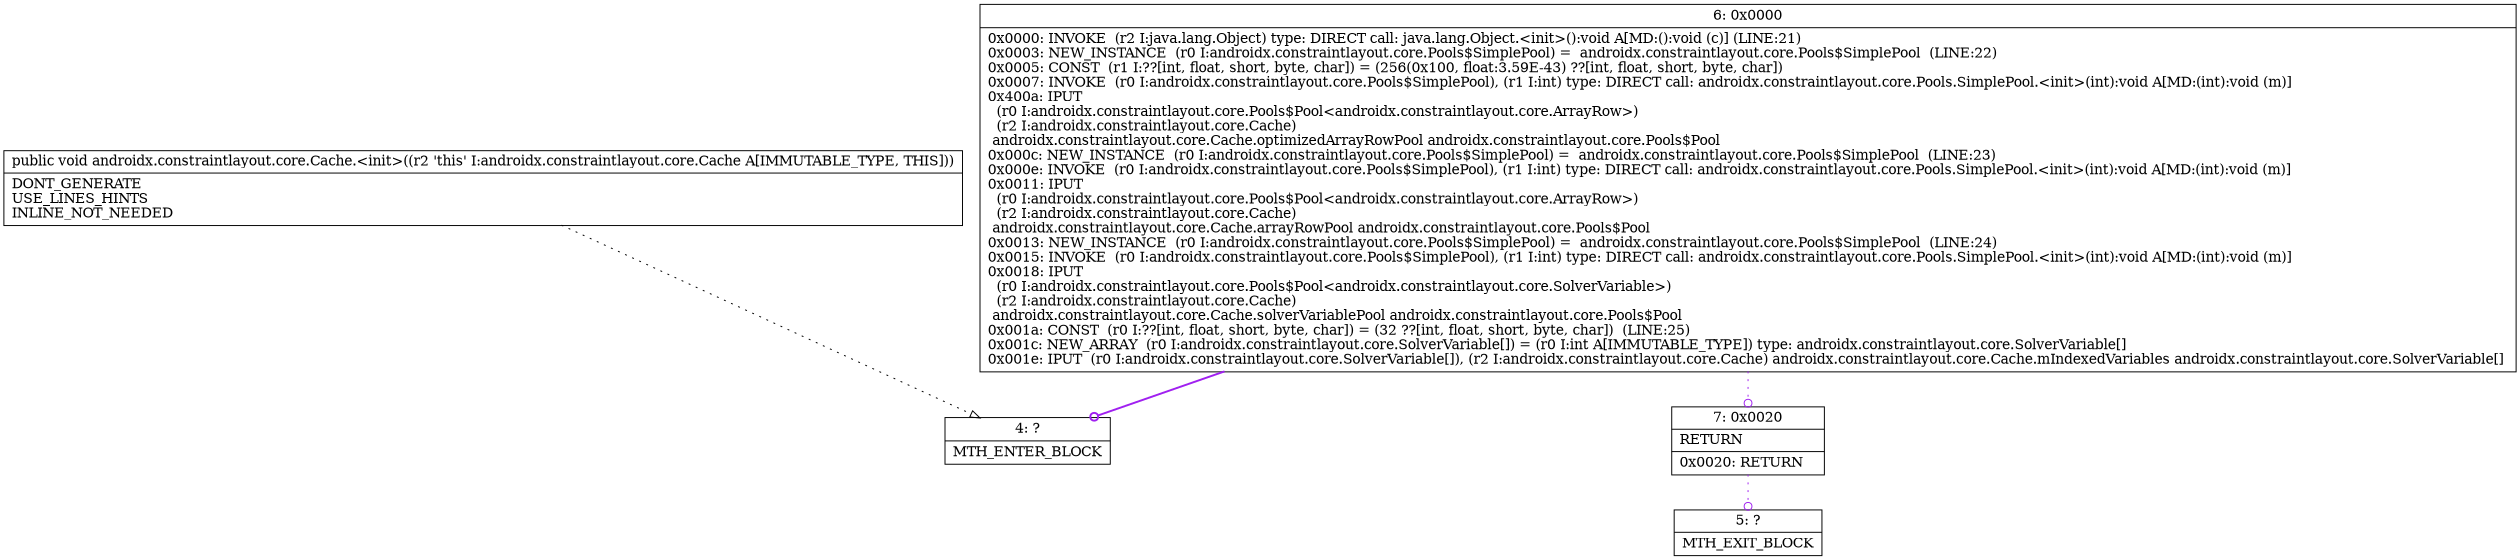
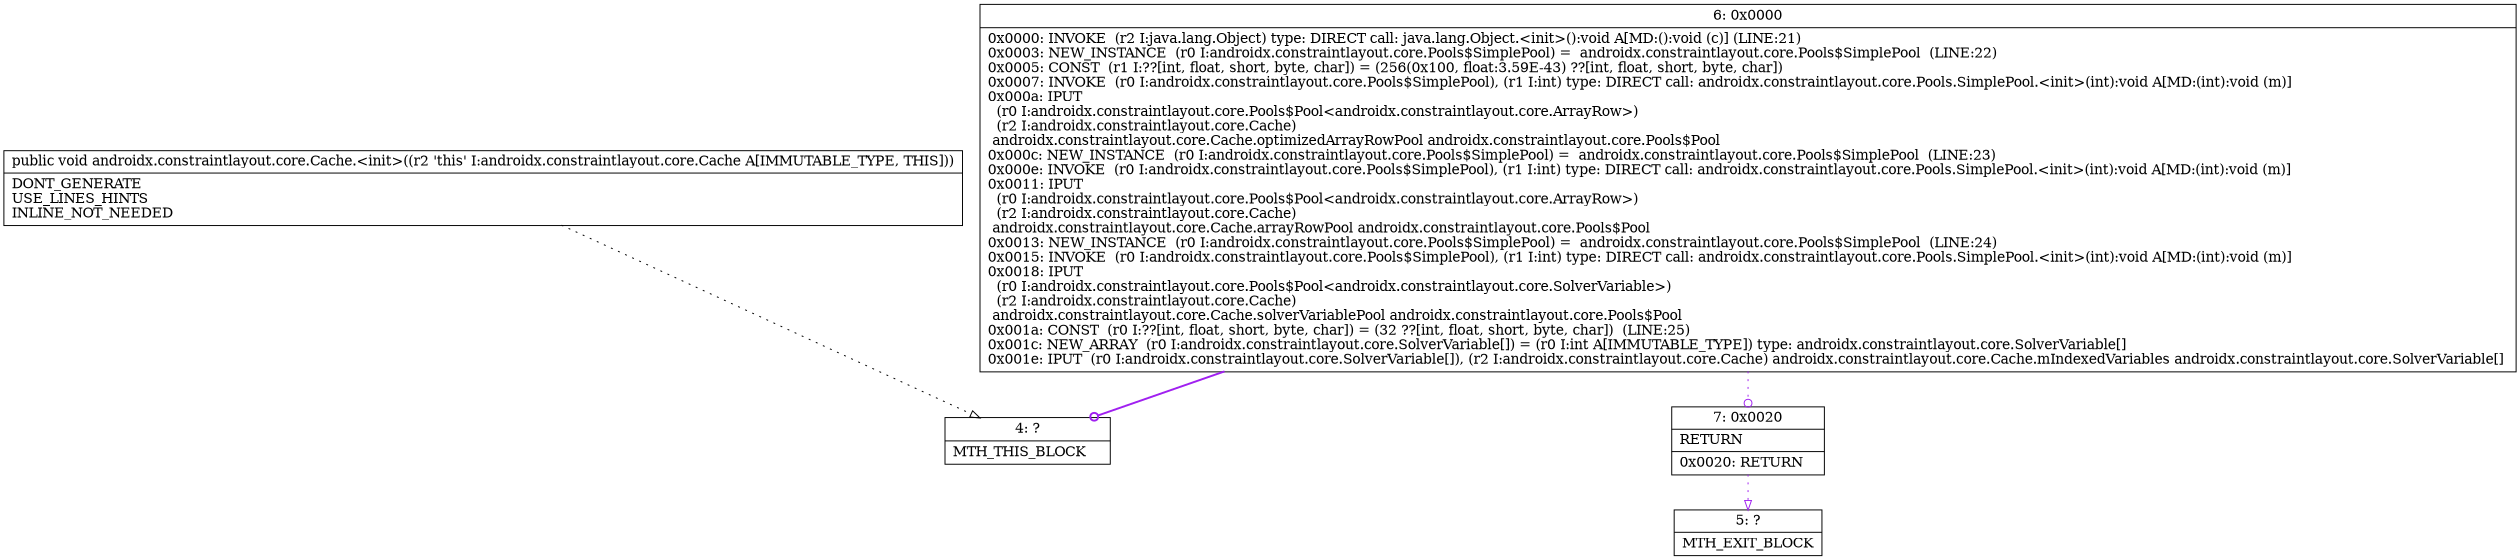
(1039, 97) -> (1039, 97)
(1028, 452) -> (1019, 452)
(1748, 488) -> (1748, 488)
